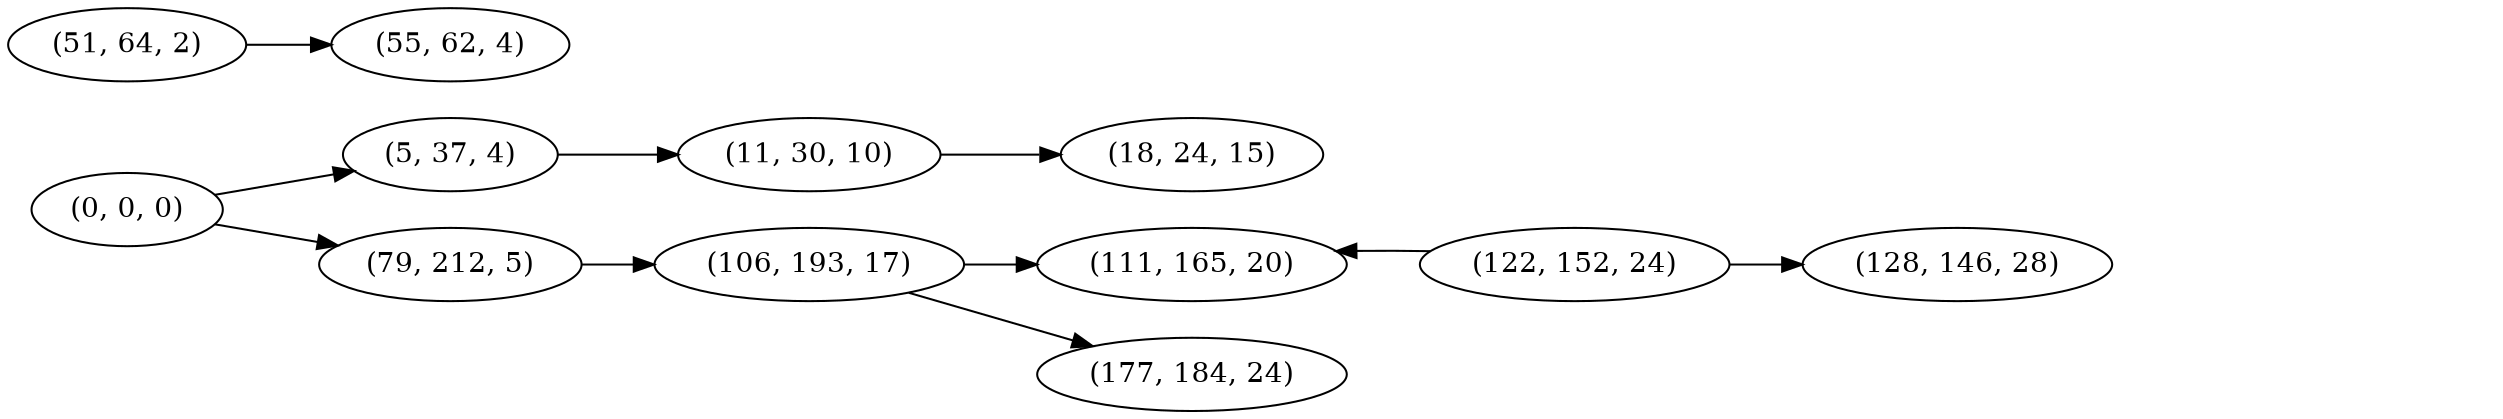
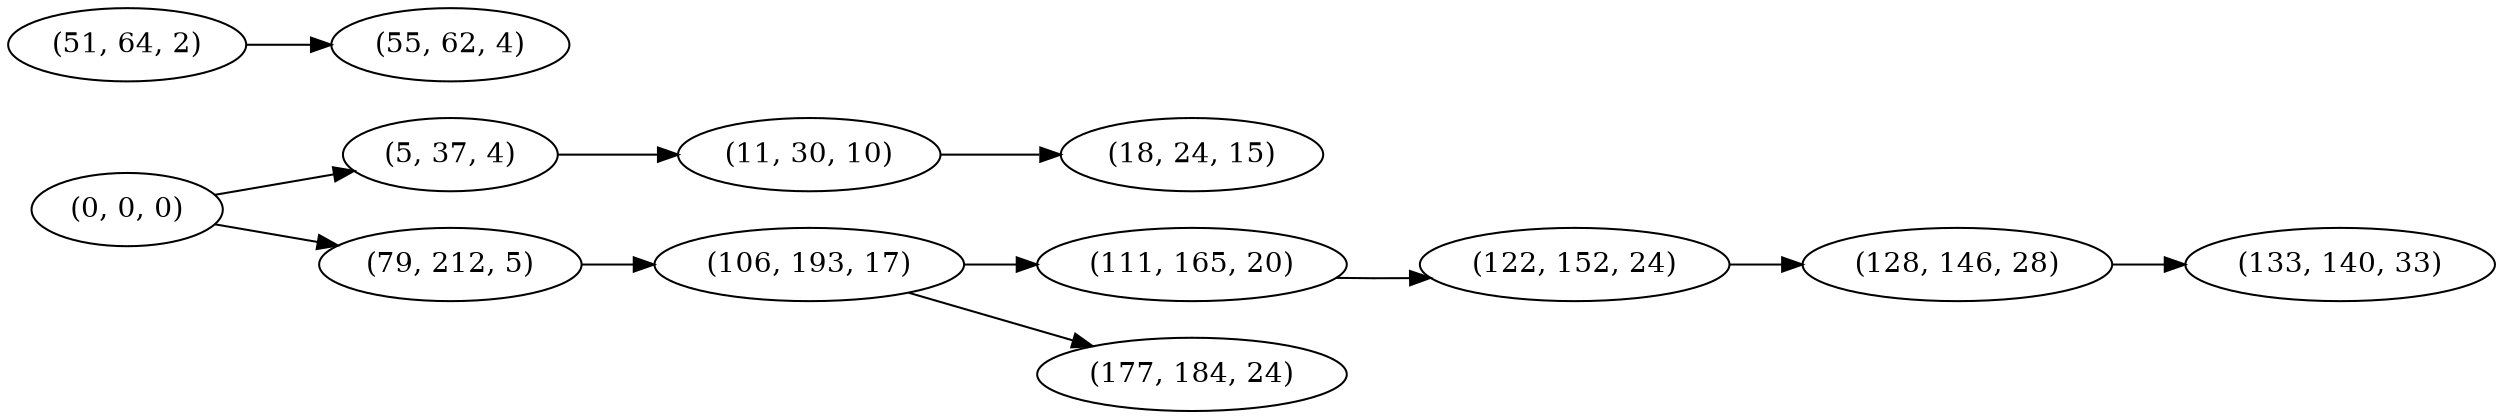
(1393, 251) -> (1373, 278)
none -> (2340, 265)
